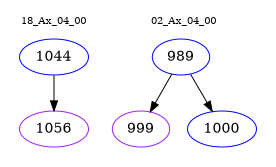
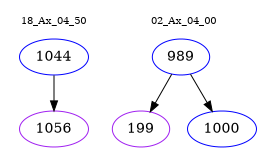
(54, 22) -> (54, 22)
(141, 129) -> (141, 129)
